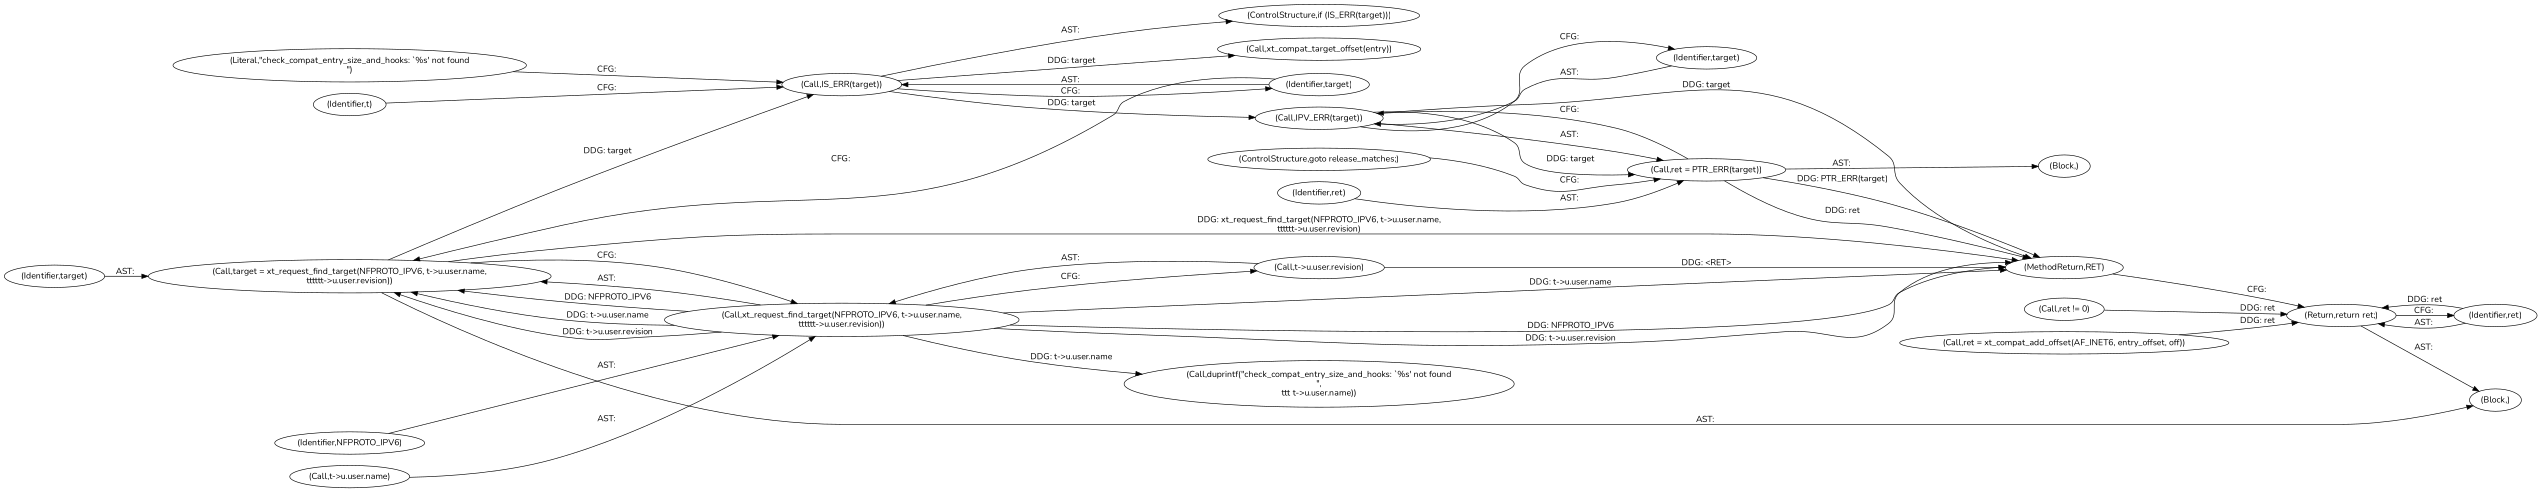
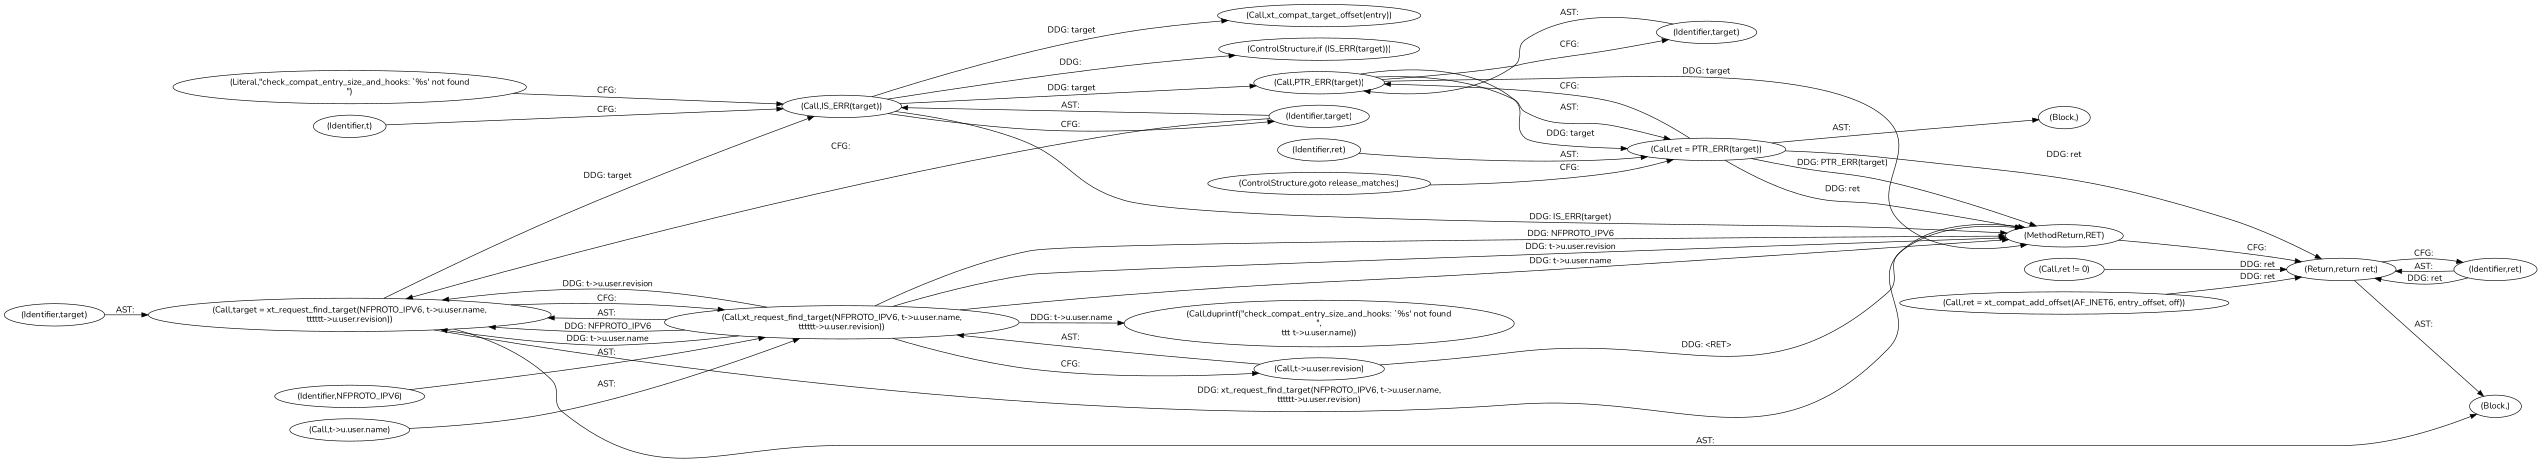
(1072, 30) -> (1072, 63)
(1319, 118) -> (1319, 83)
none -> (2056, 177)
none -> (1437, 220)
